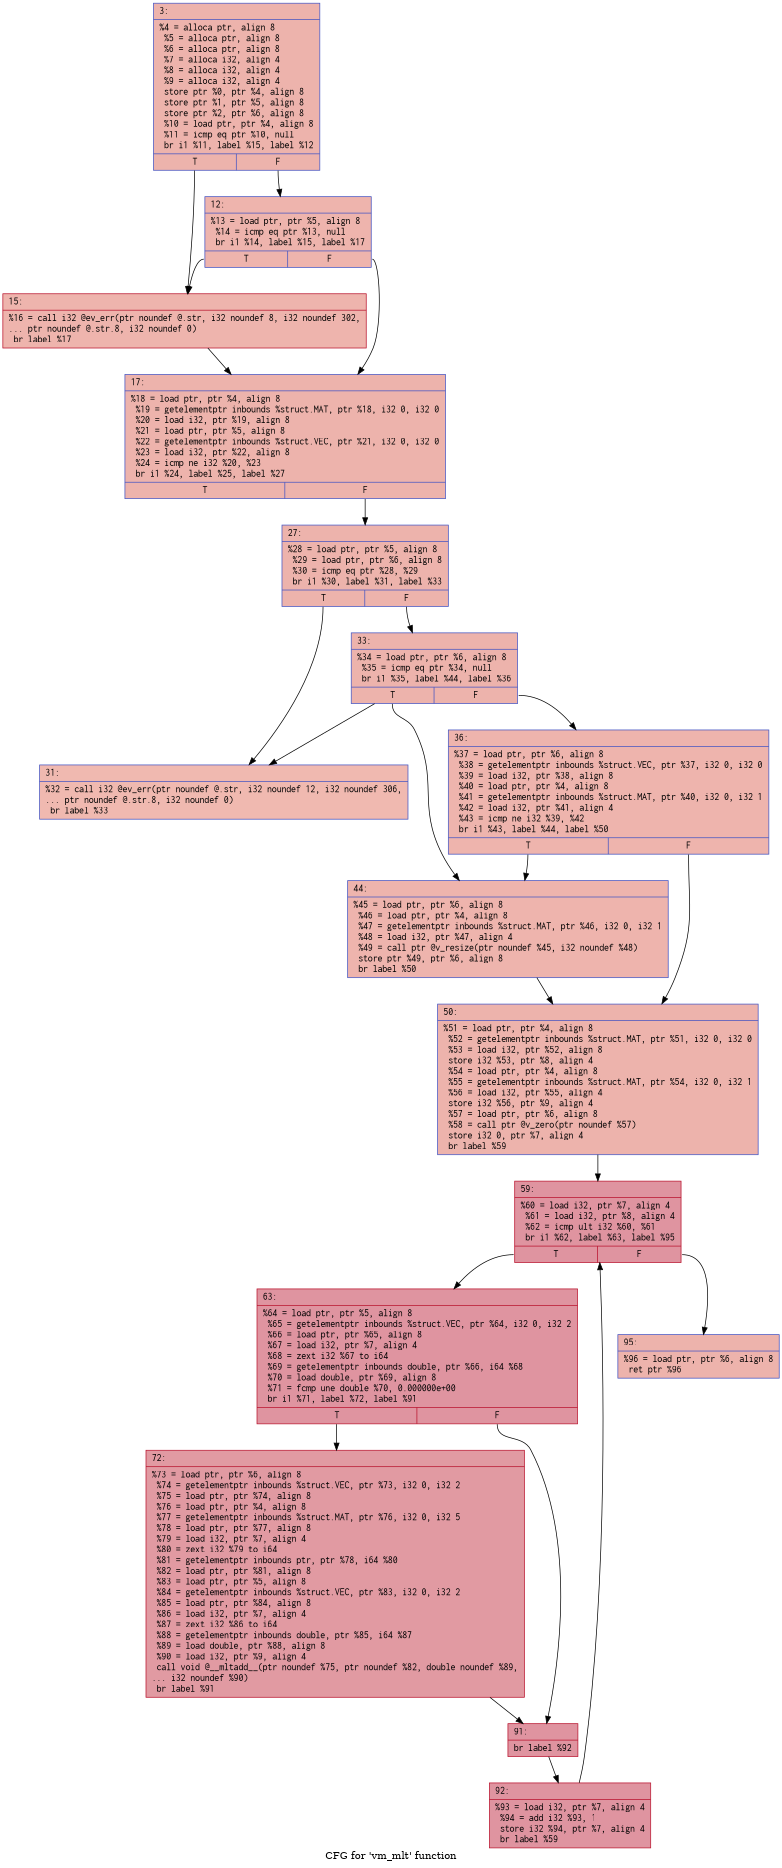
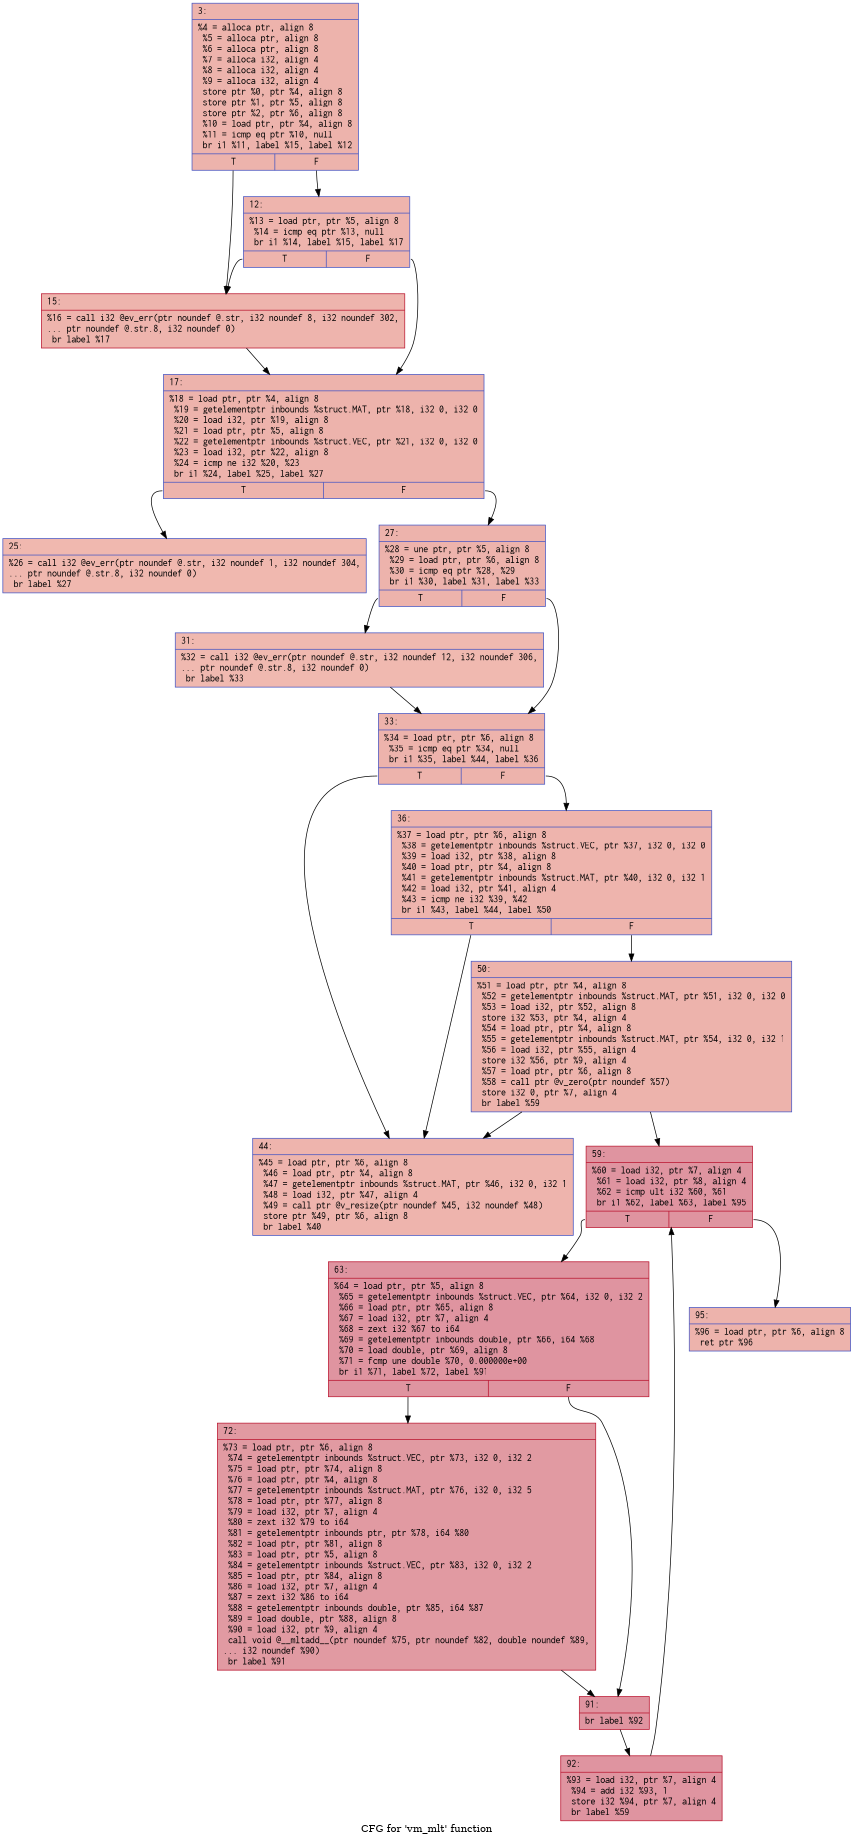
(363, 549) -> (457, 549)
none -> (185, 566)
(325, 732) -> (403, 698)
(385, 969) -> (290, 1227)
(543, 988) -> (506, 1123)
(518, 1060) -> (552, 1018)
